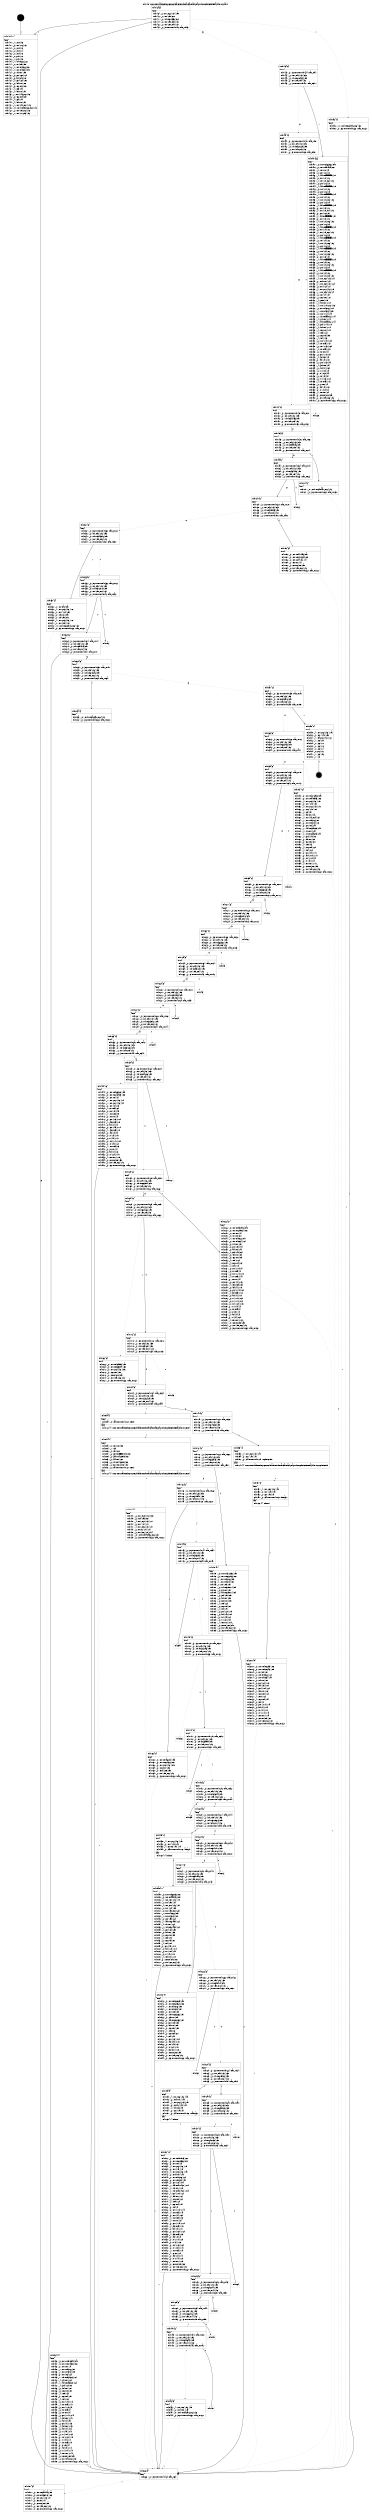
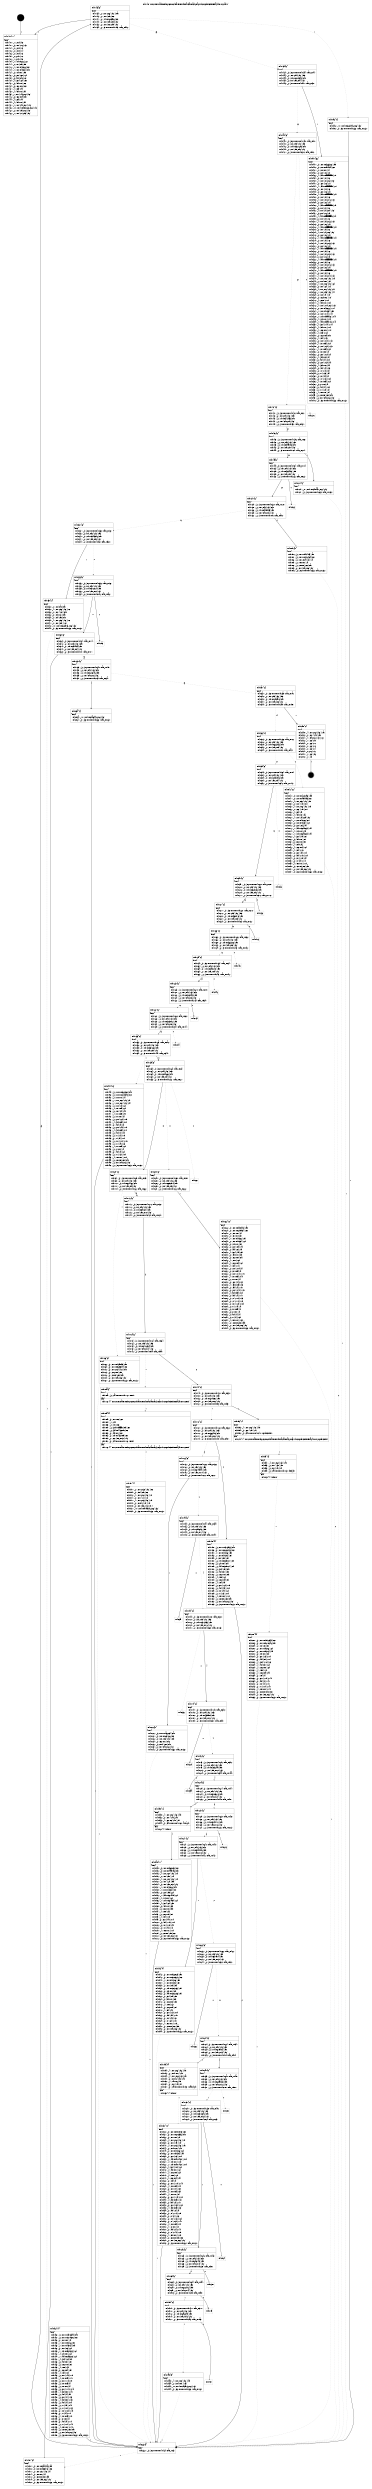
(157, 1130) -> (185, 1129)
(144, 1194) -> (155, 1126)
(171, 1396) -> none
(268, 1582) -> (273, 1556)
